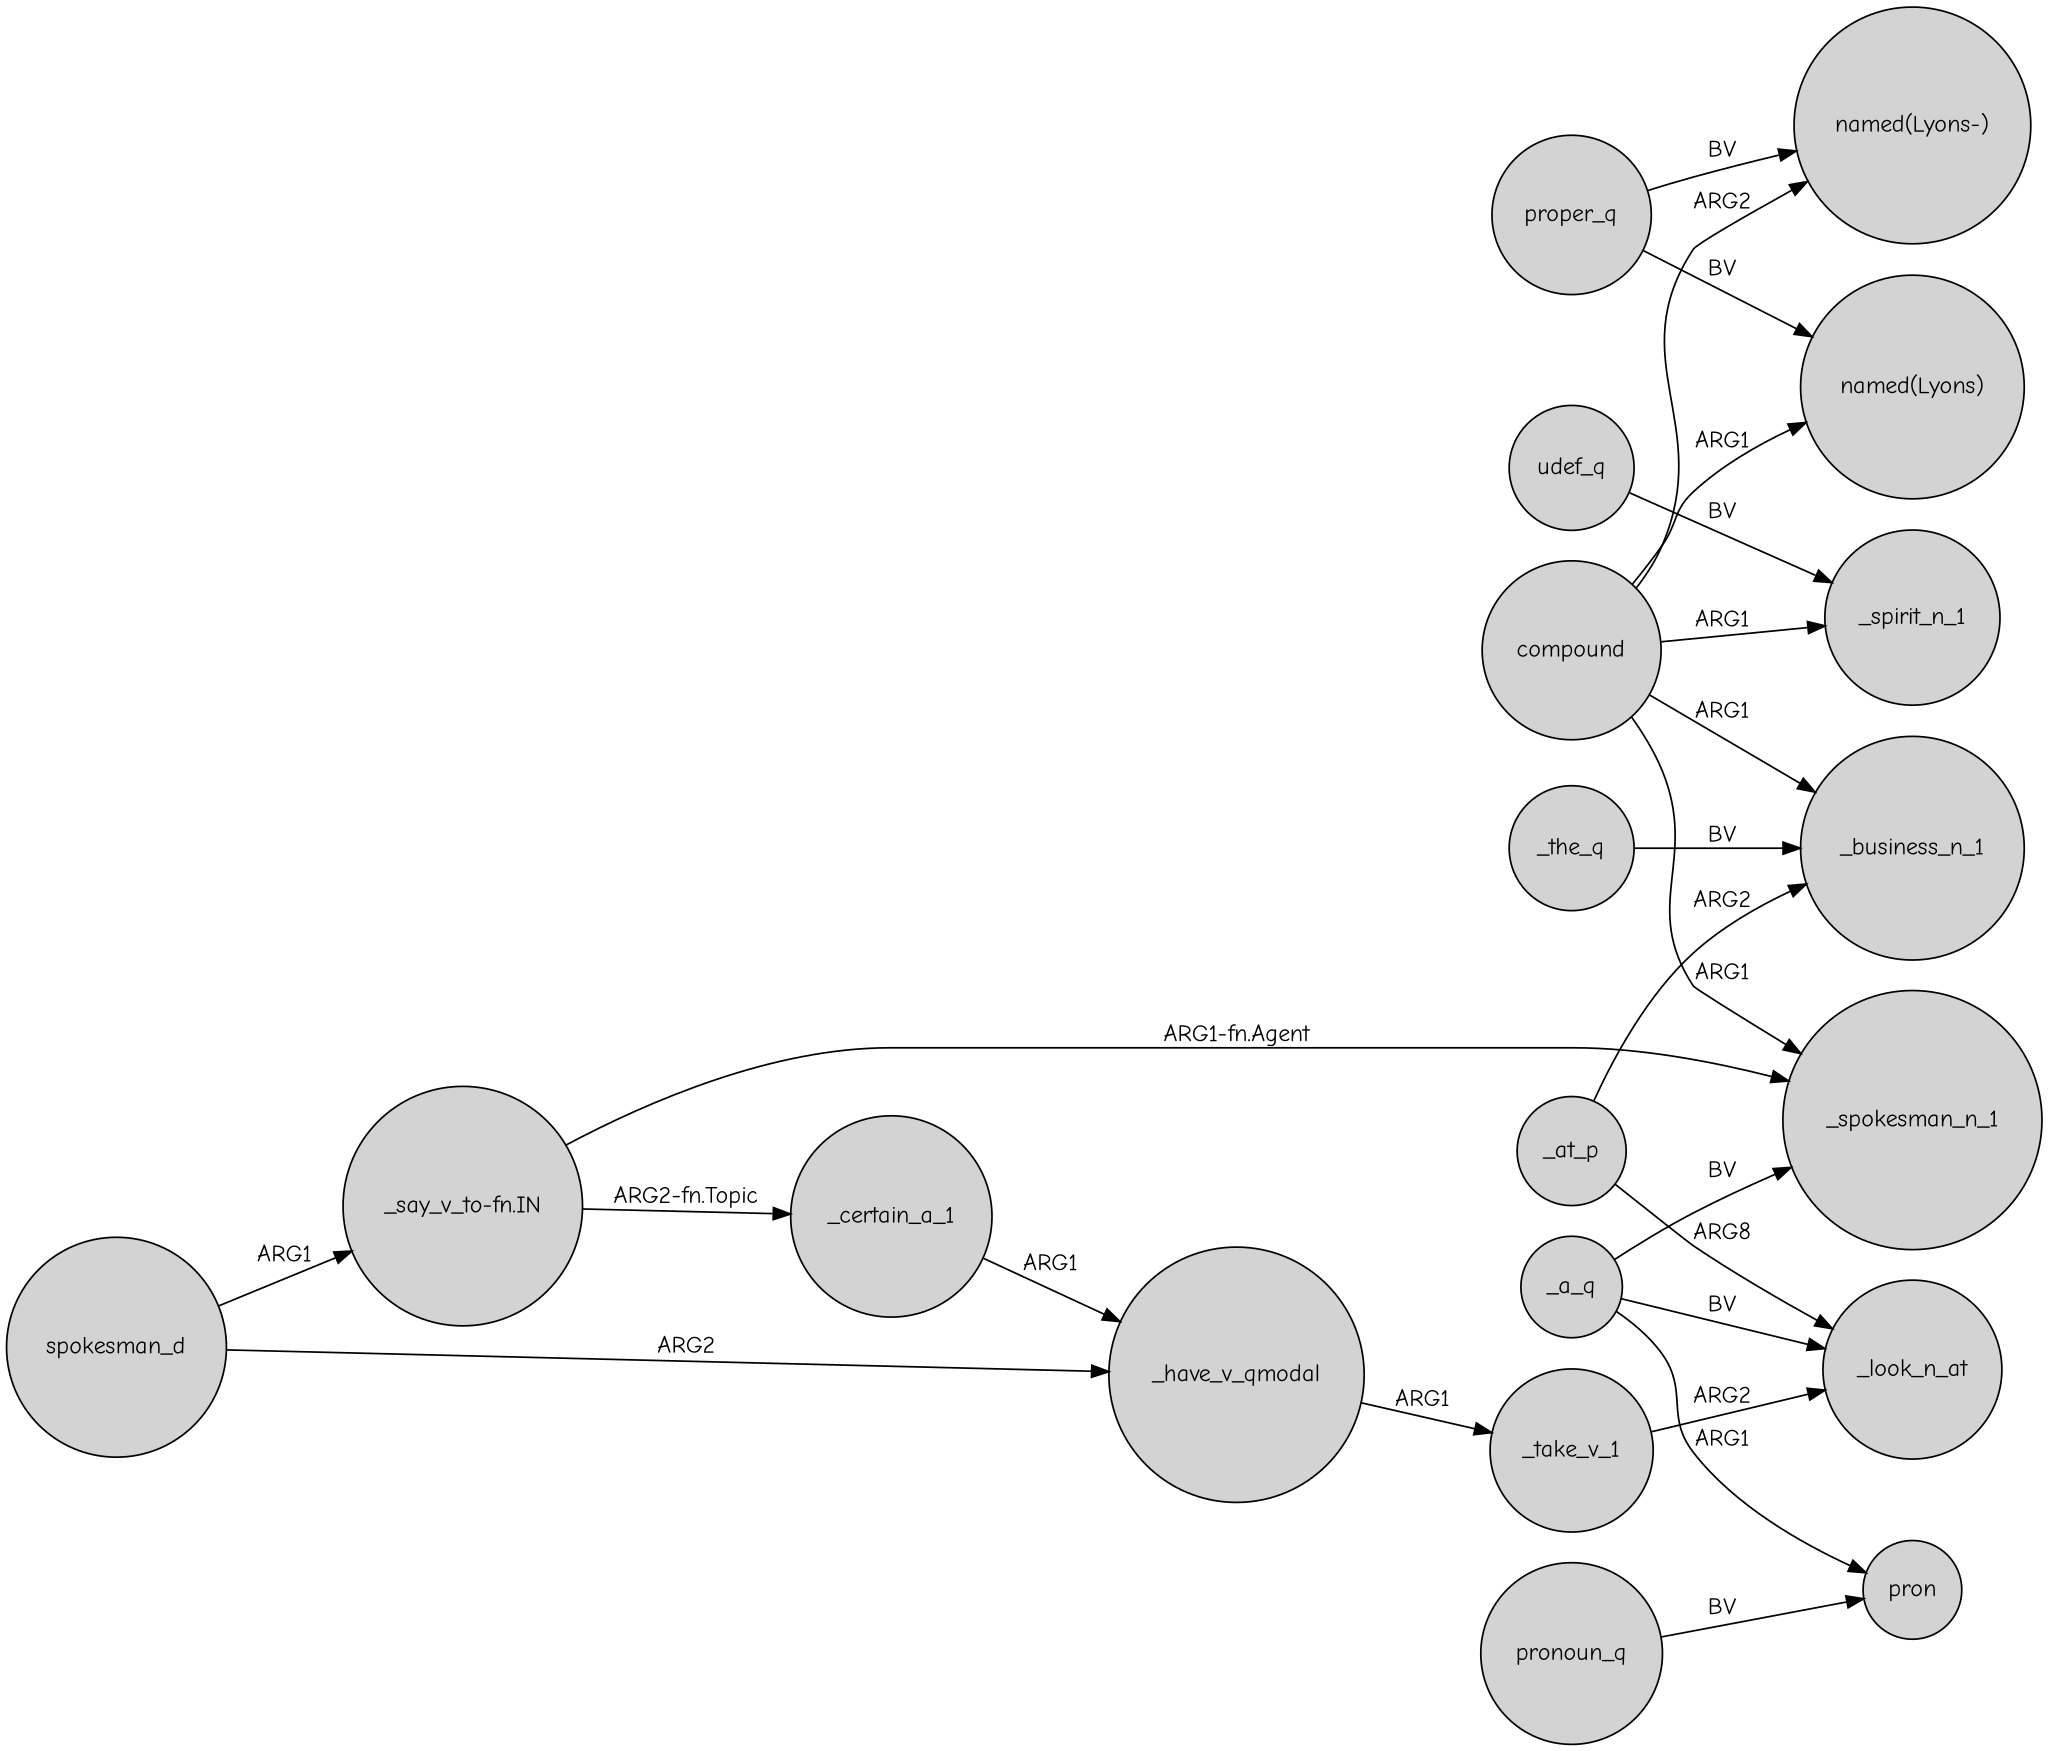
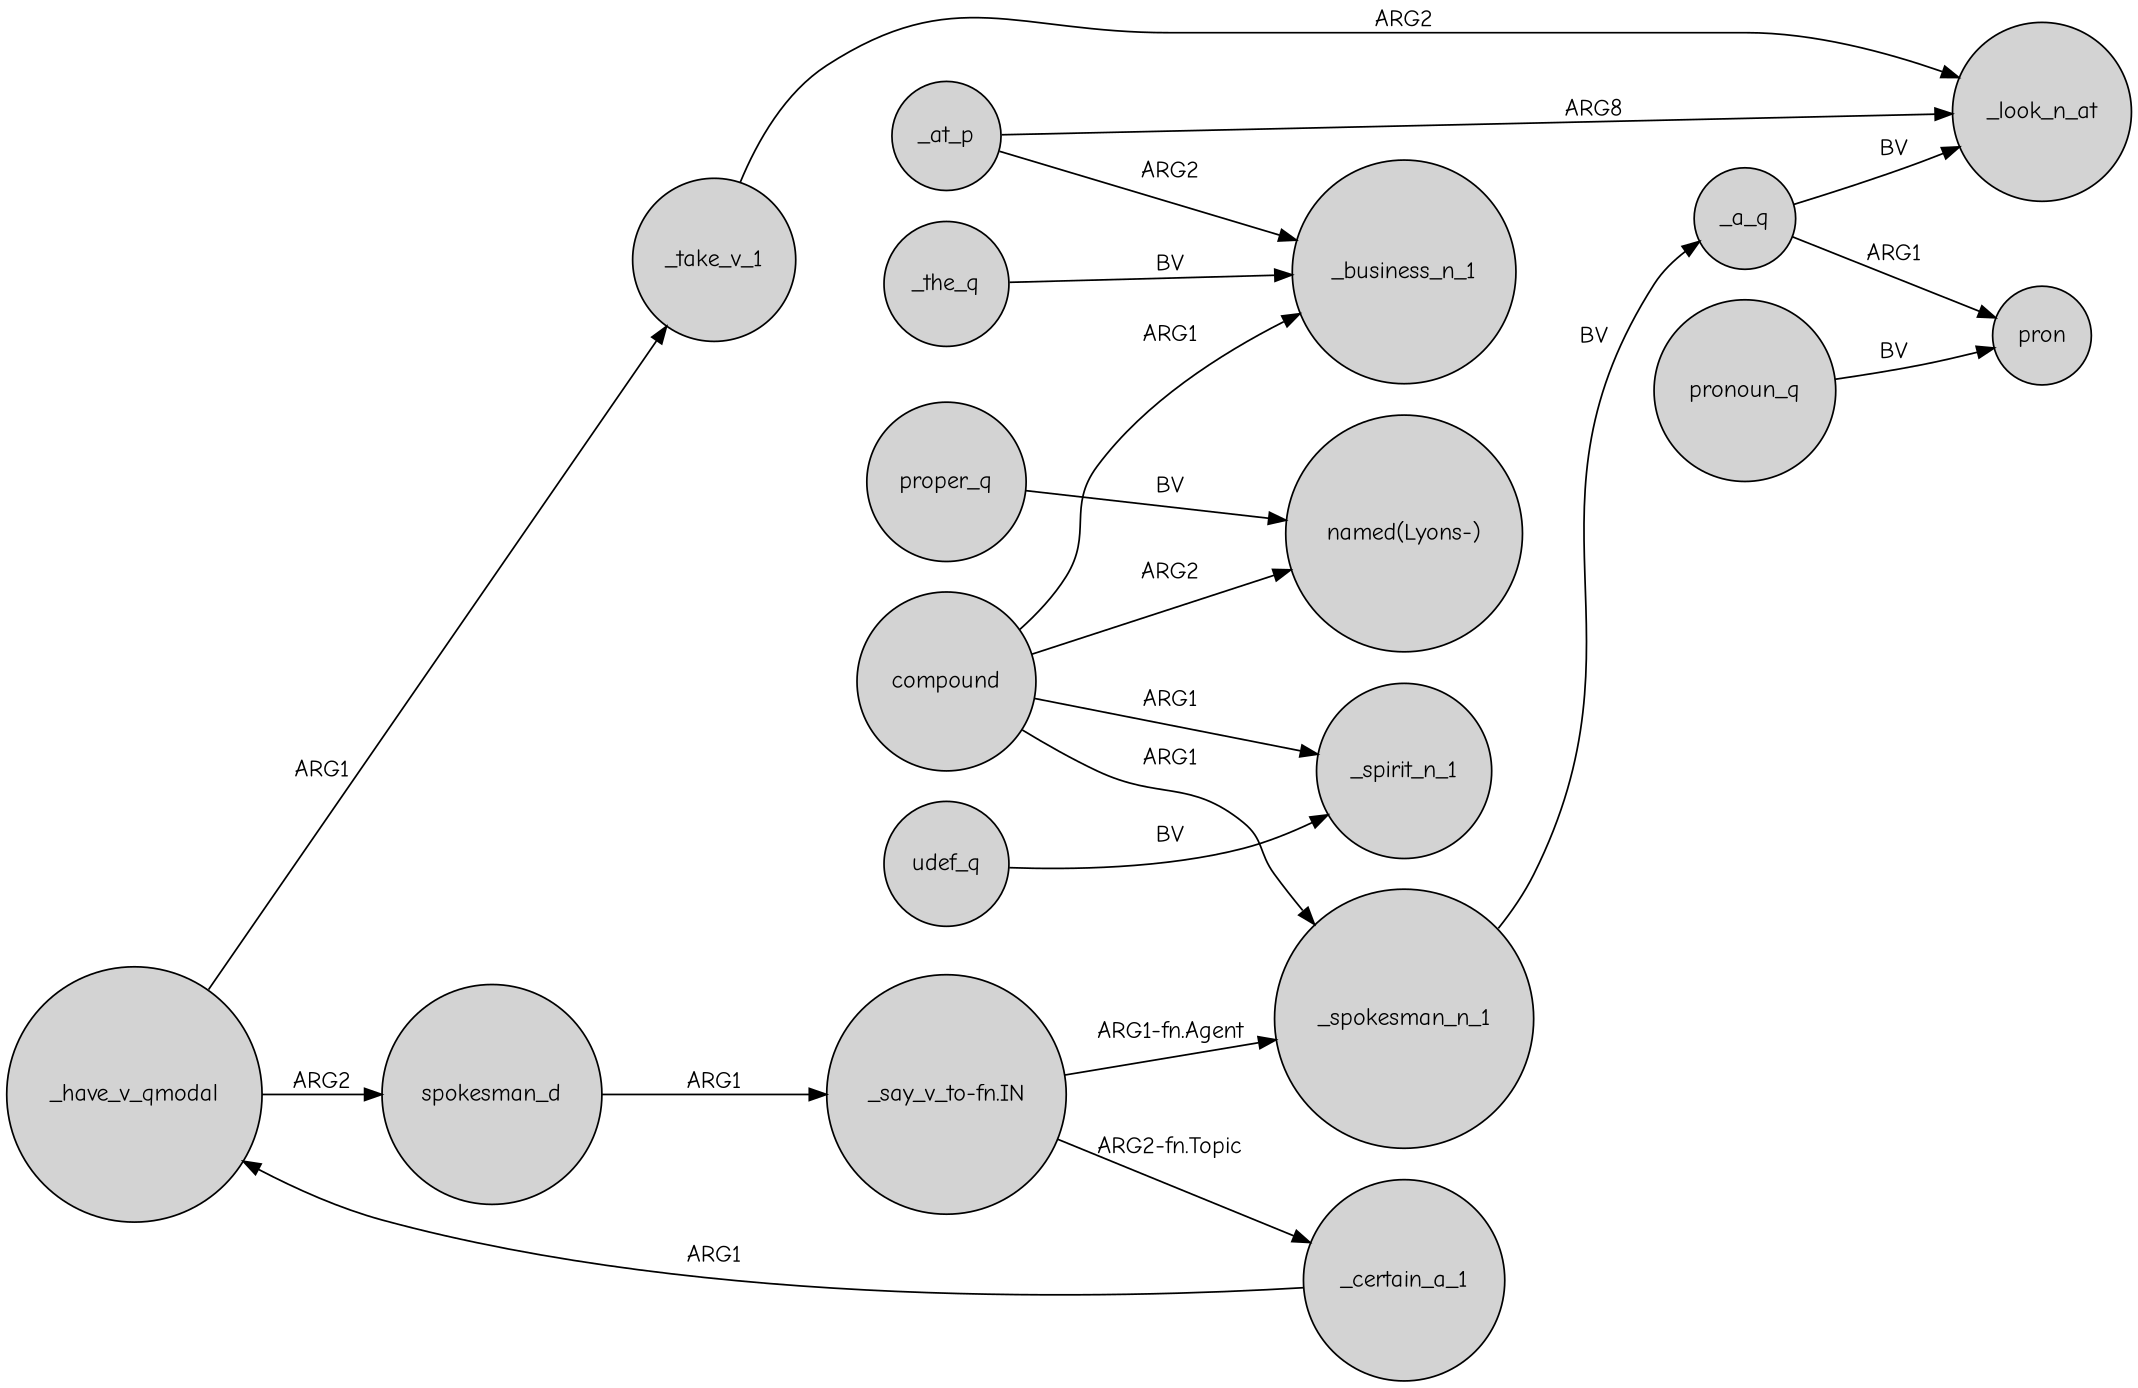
(1912, 387) -> none
(1693, 1213) -> (1585, 586)
(659, 1360) -> (313, 1094)
